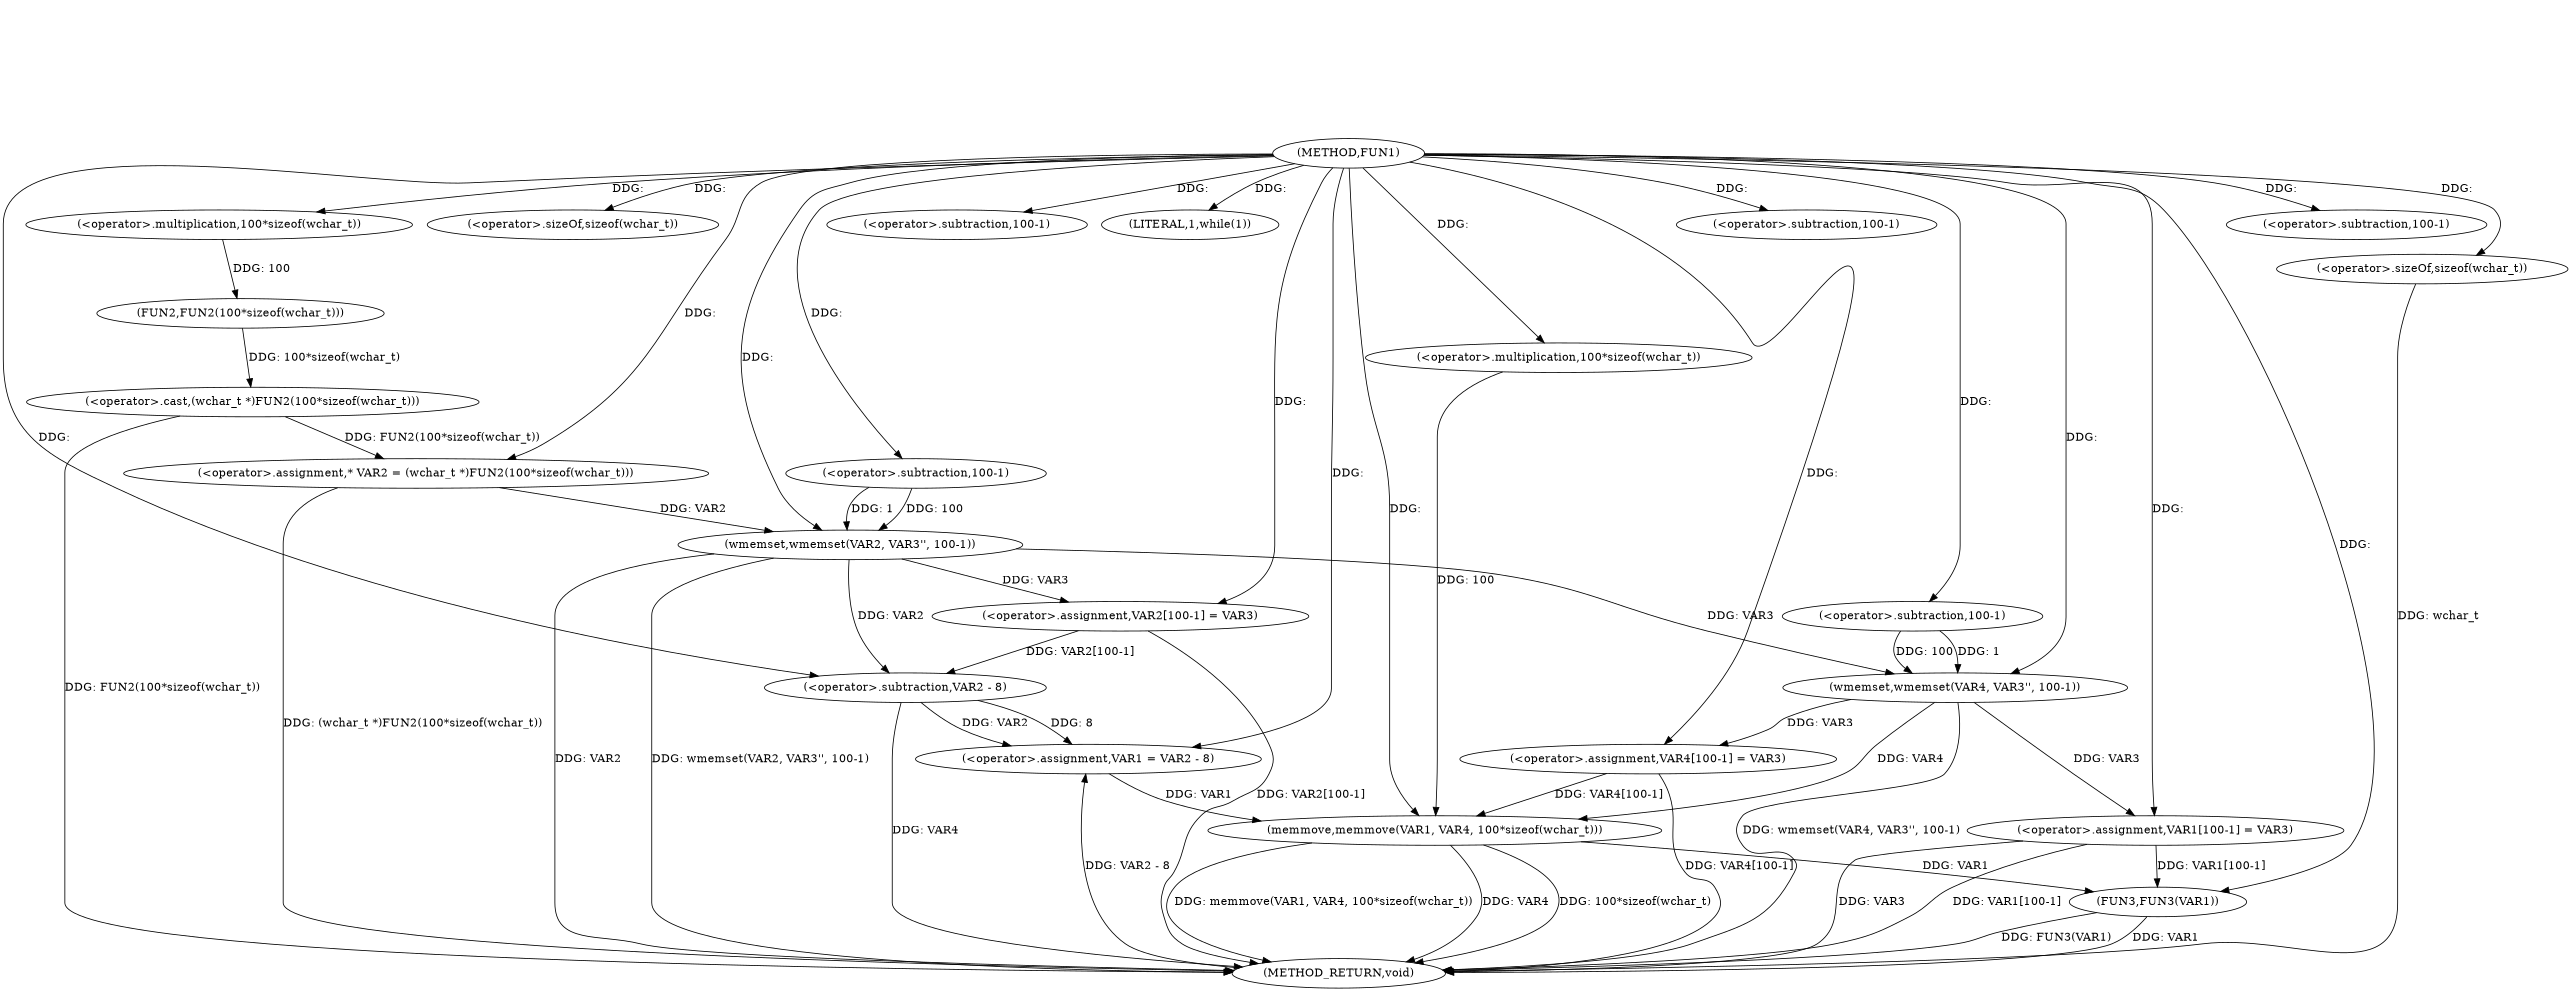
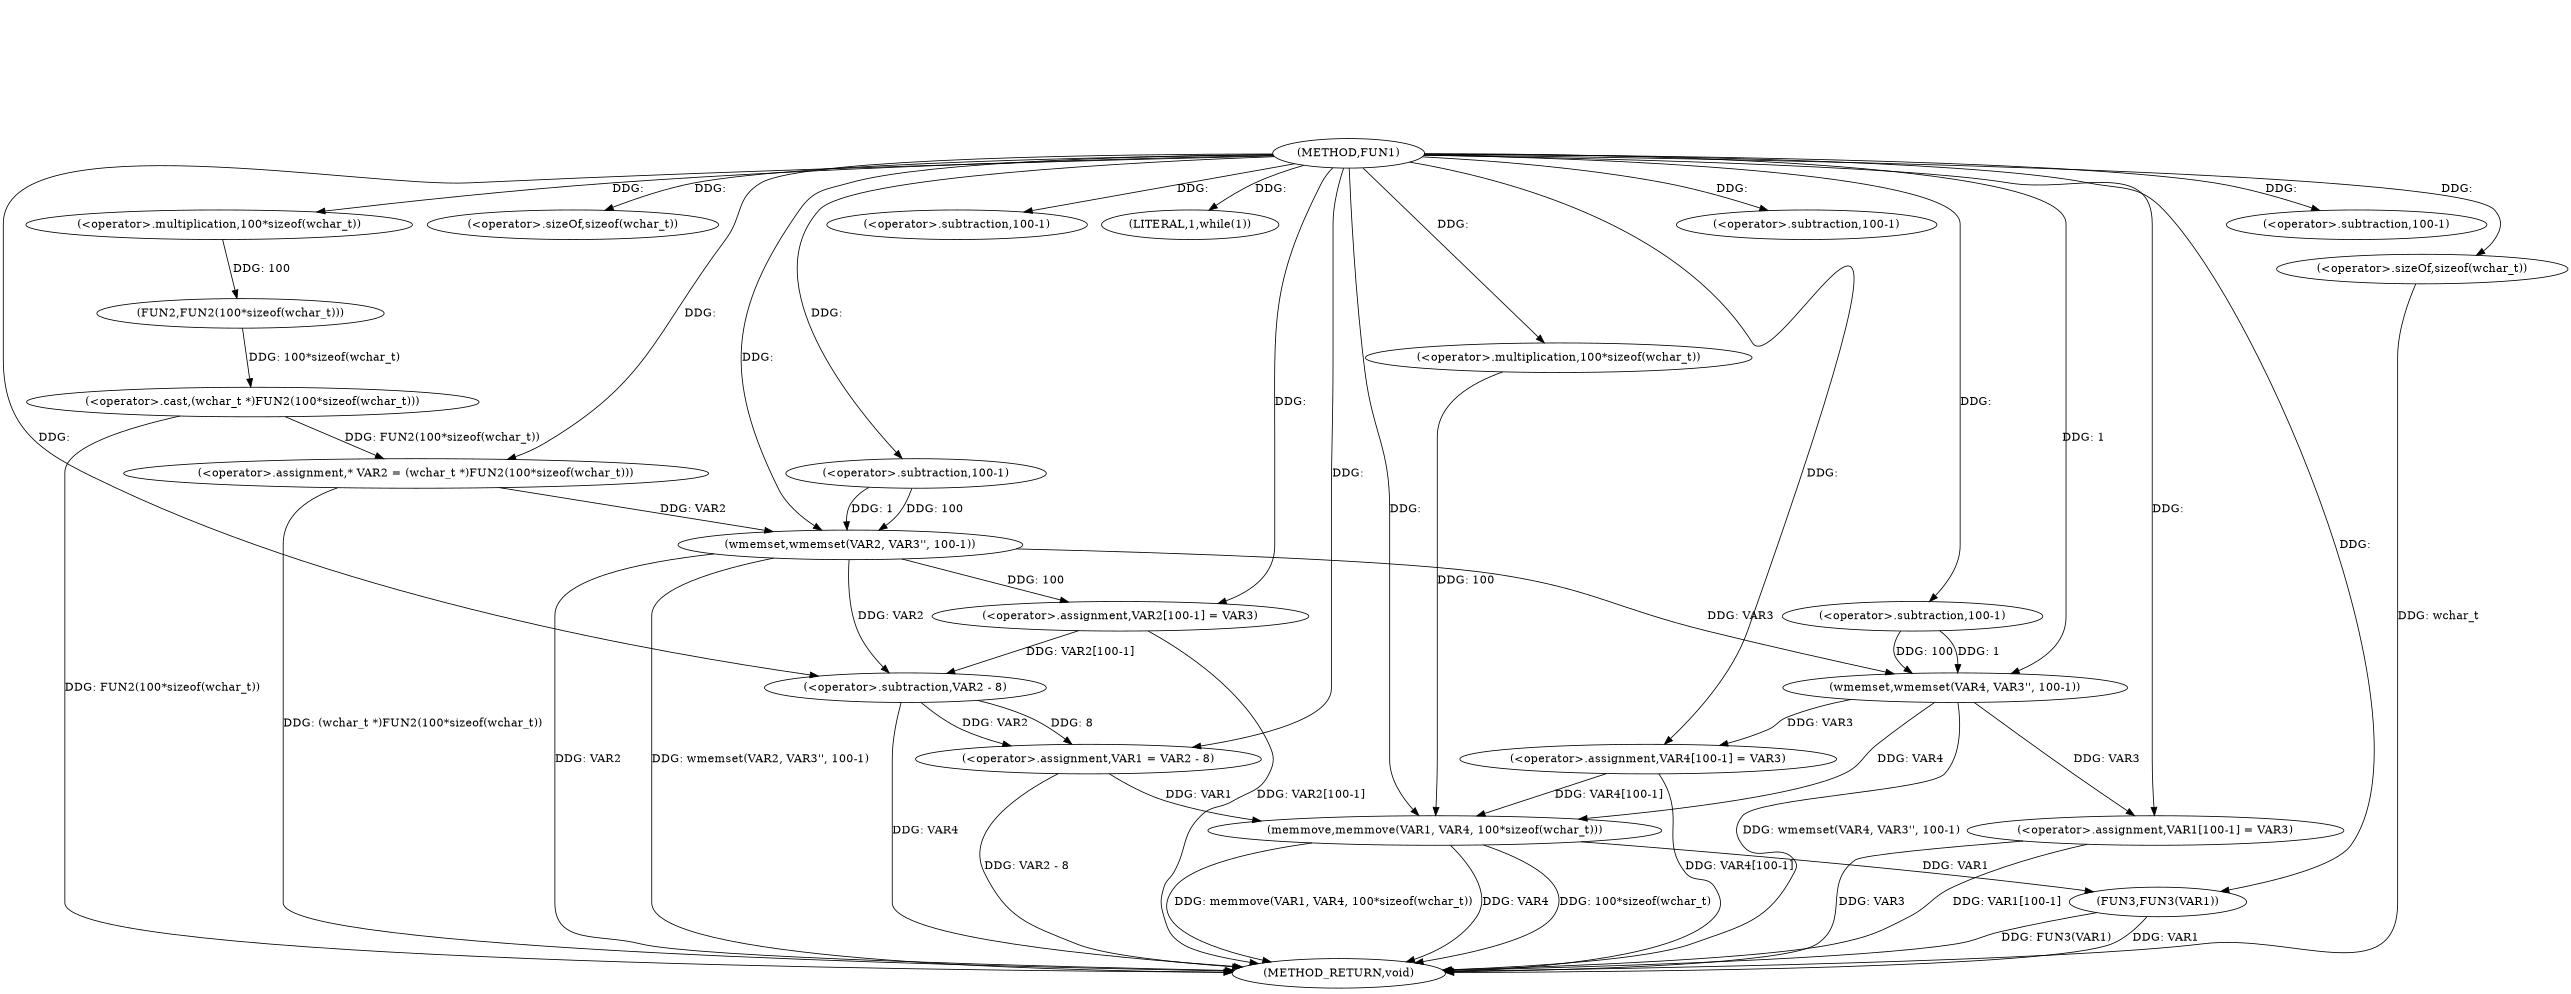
(2084, 438) -> (2084, 438)
(1036, 581) -> (1036, 581)
(2157, 862) -> none
(1106, 923) -> (1031, 924)
